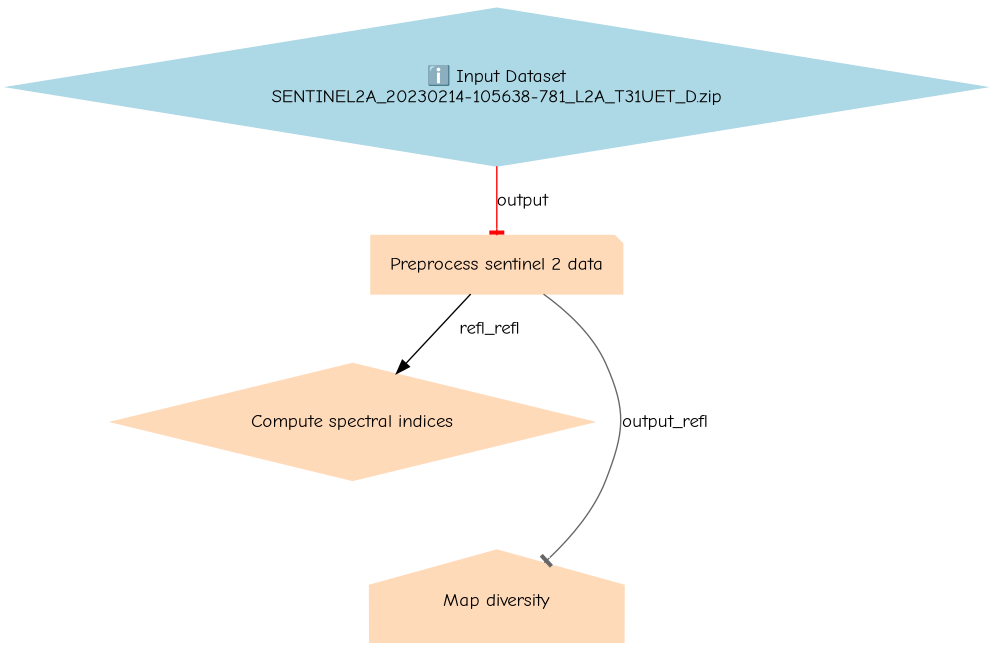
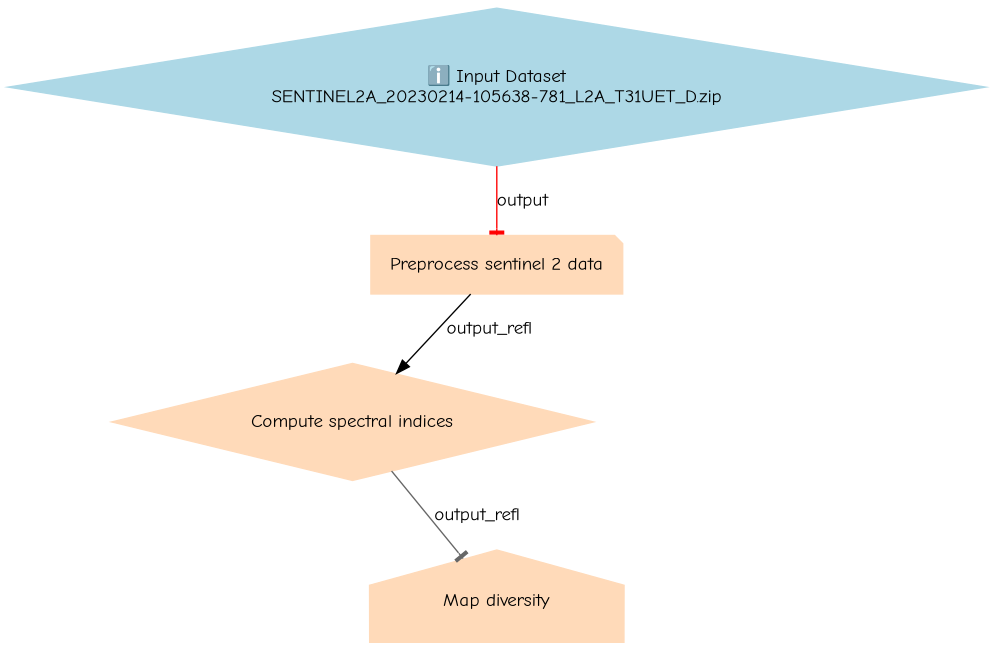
(490, 329) -> (490, 329)
(621, 423) -> (425, 512)
